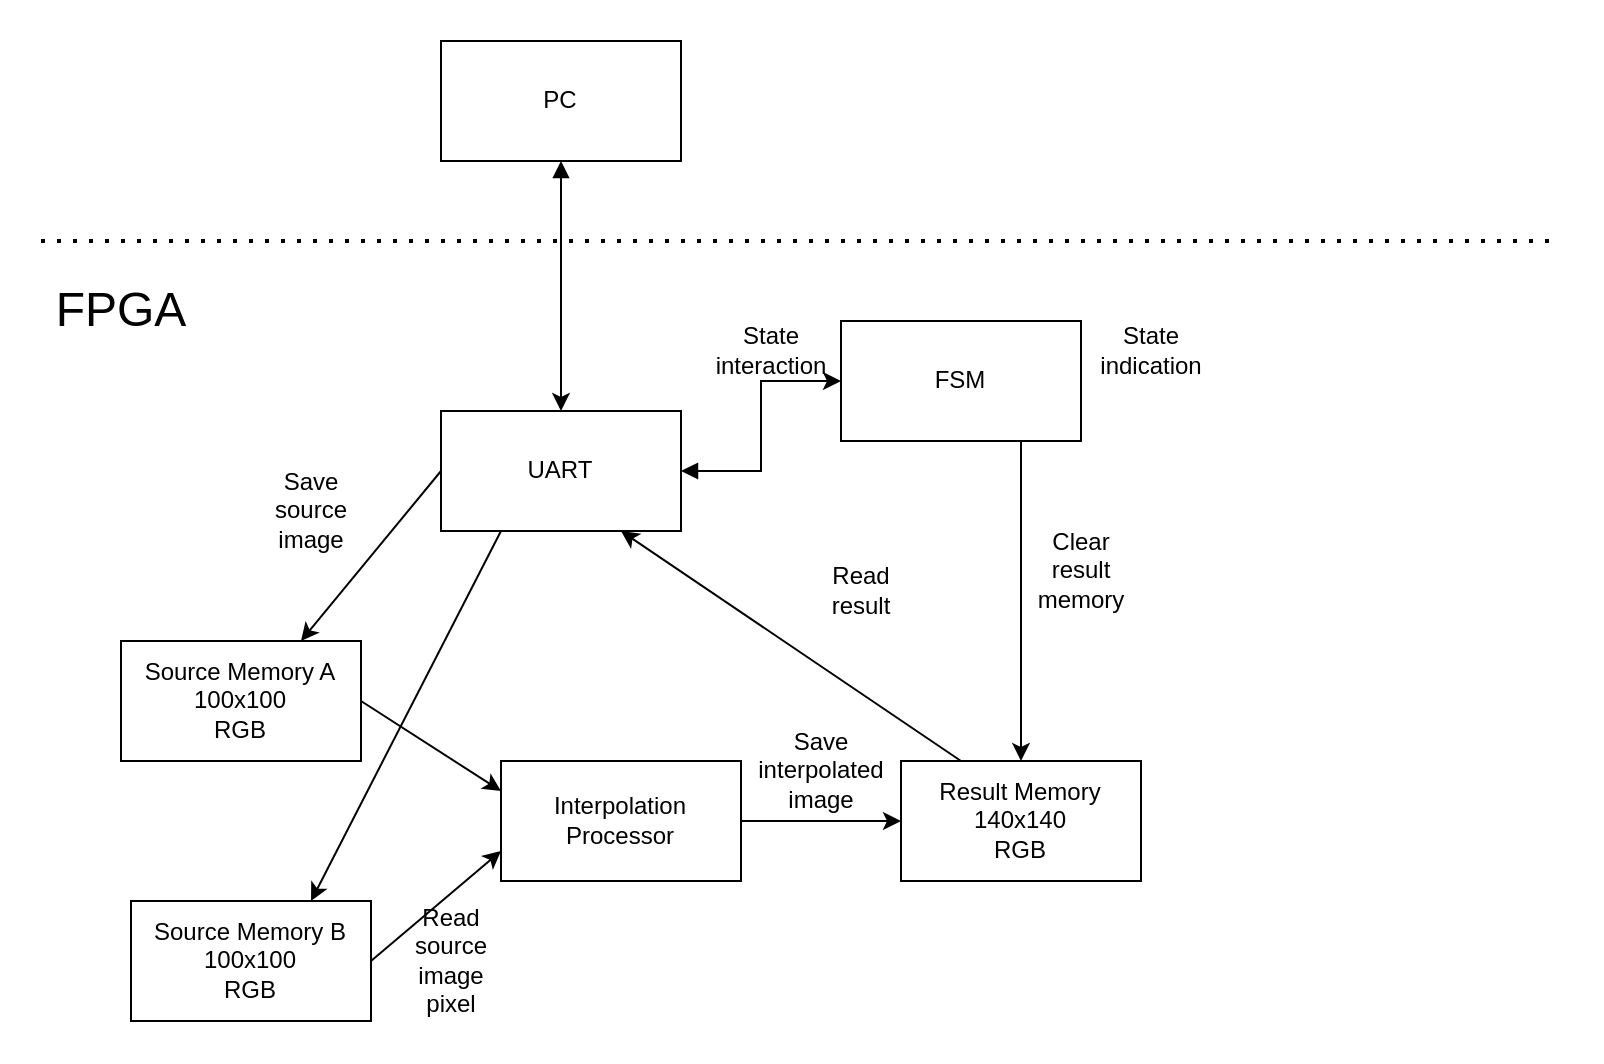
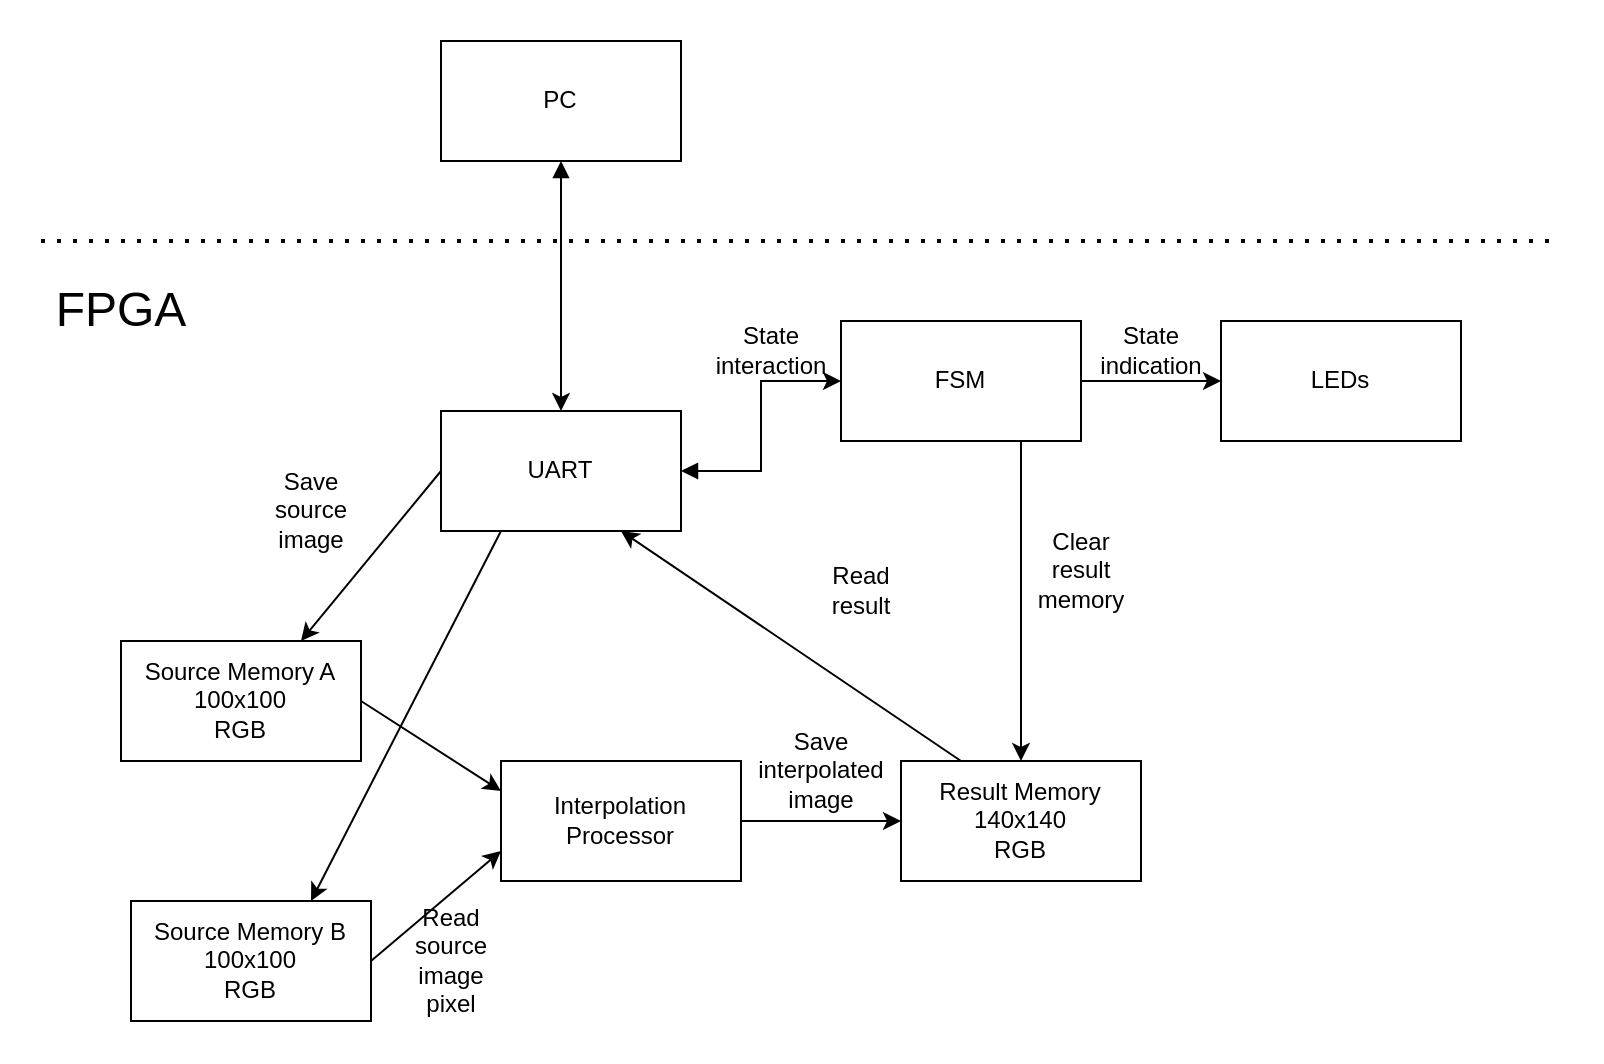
none -> (1144, 381)
none -> (1341, 381)
